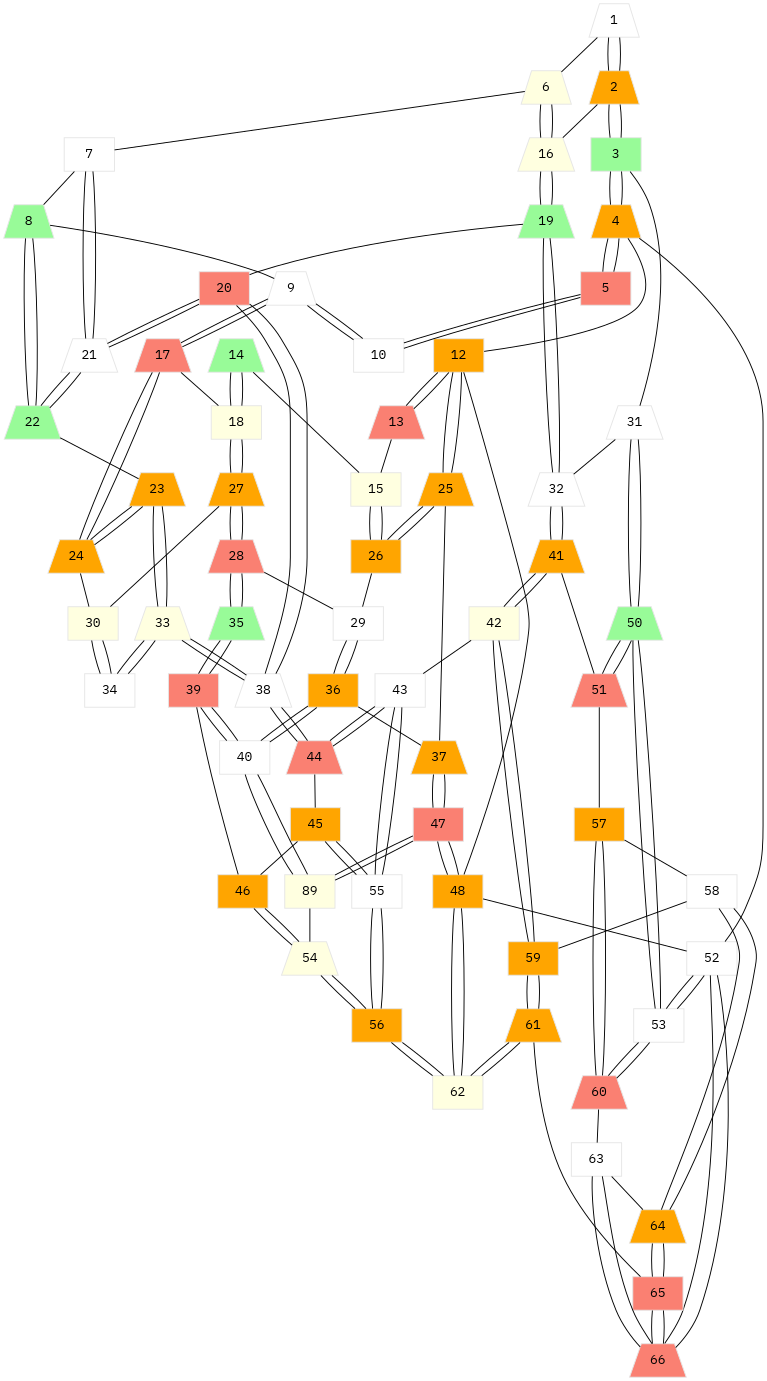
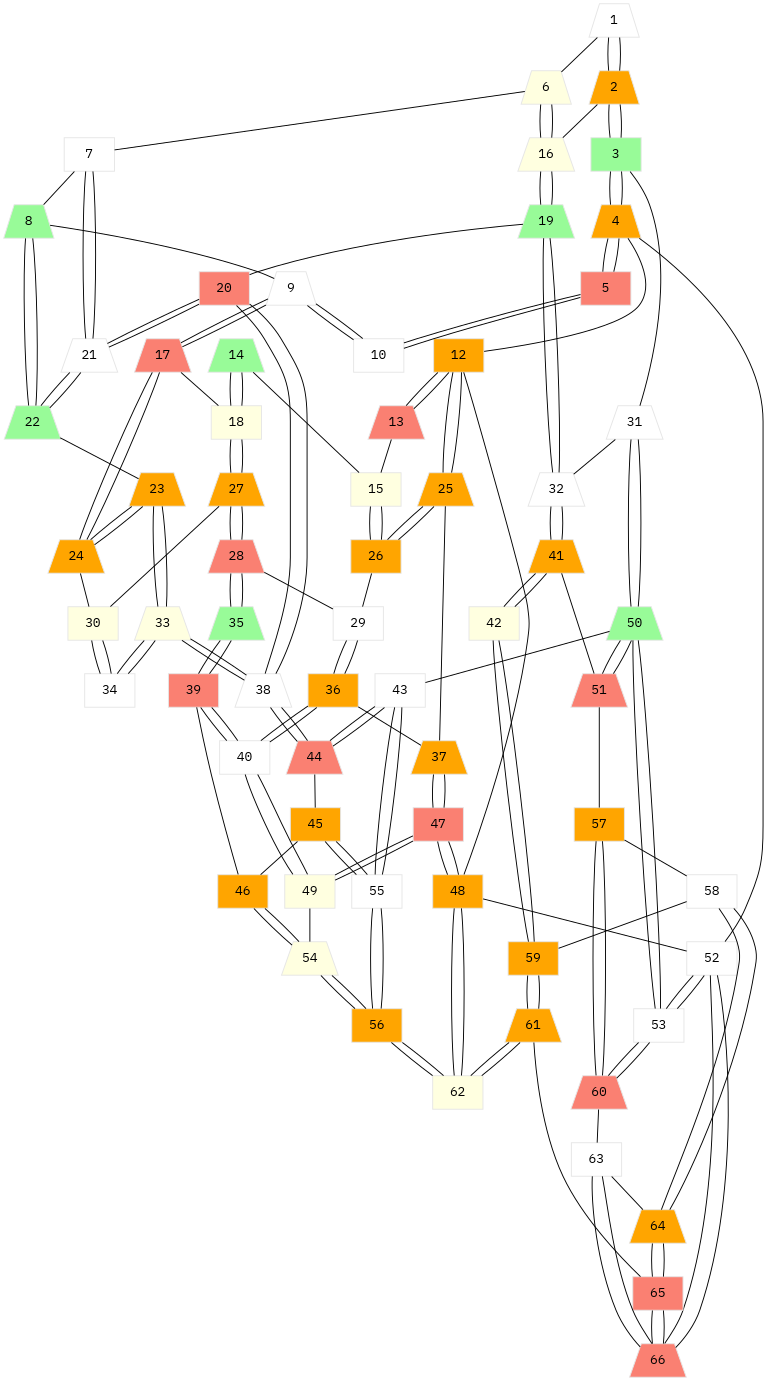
(448, 656) -> (517, 657)
(310, 891) -> (310, 891)
